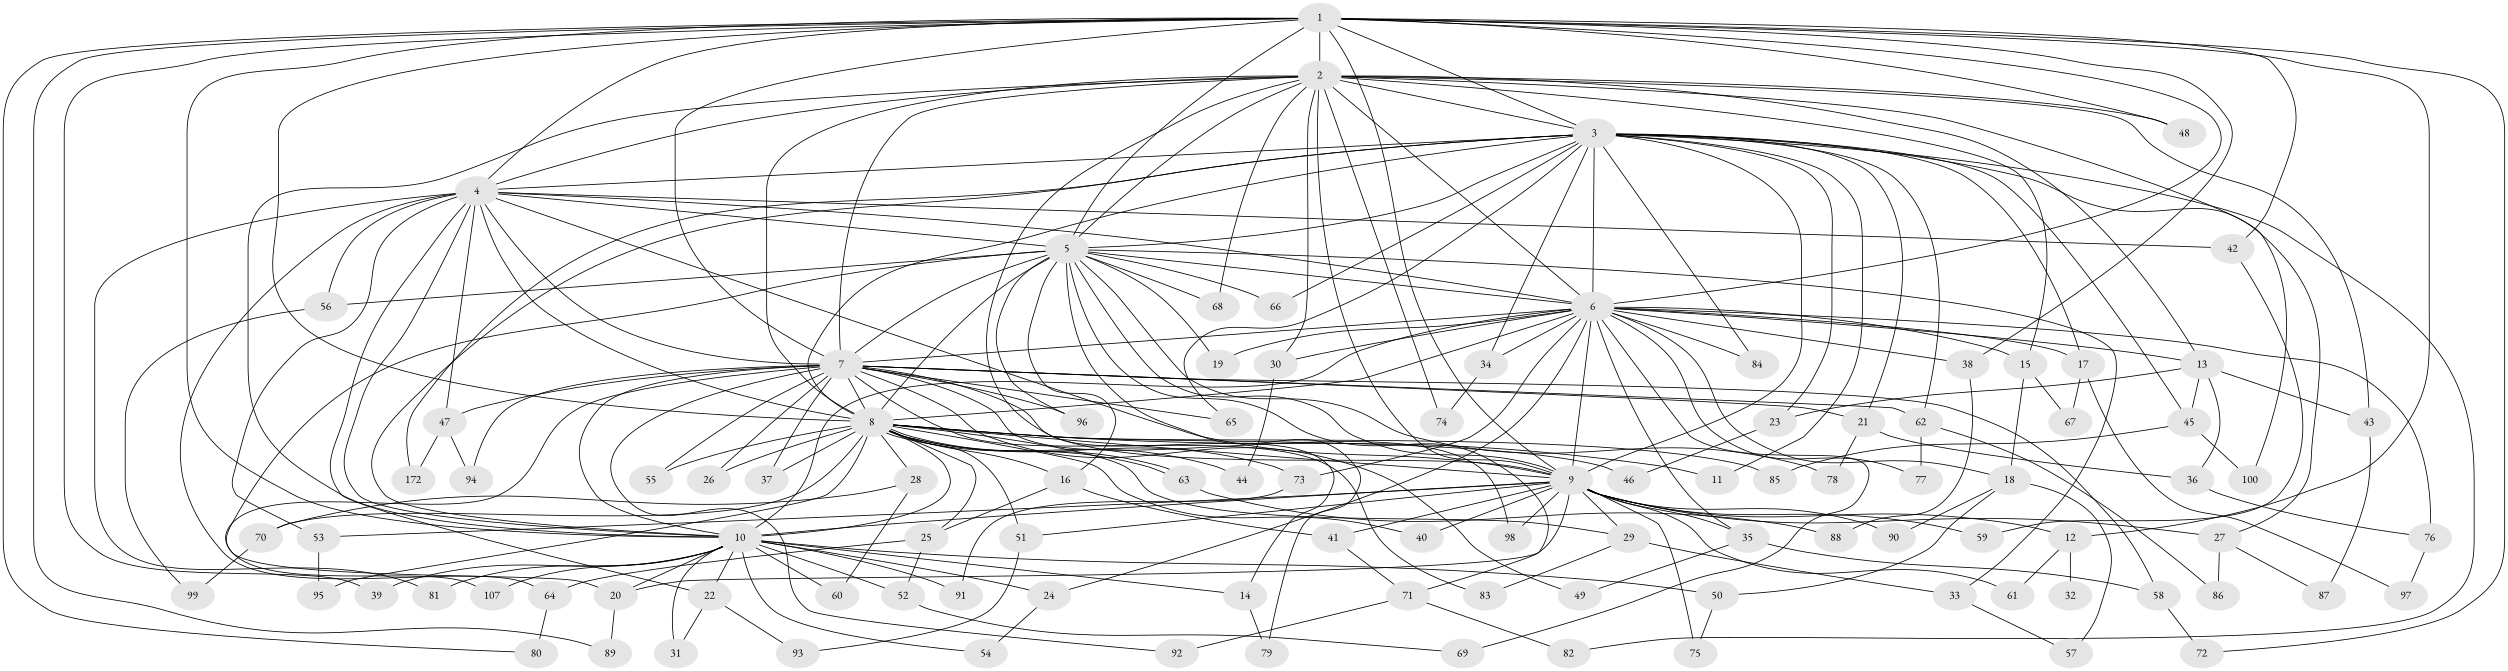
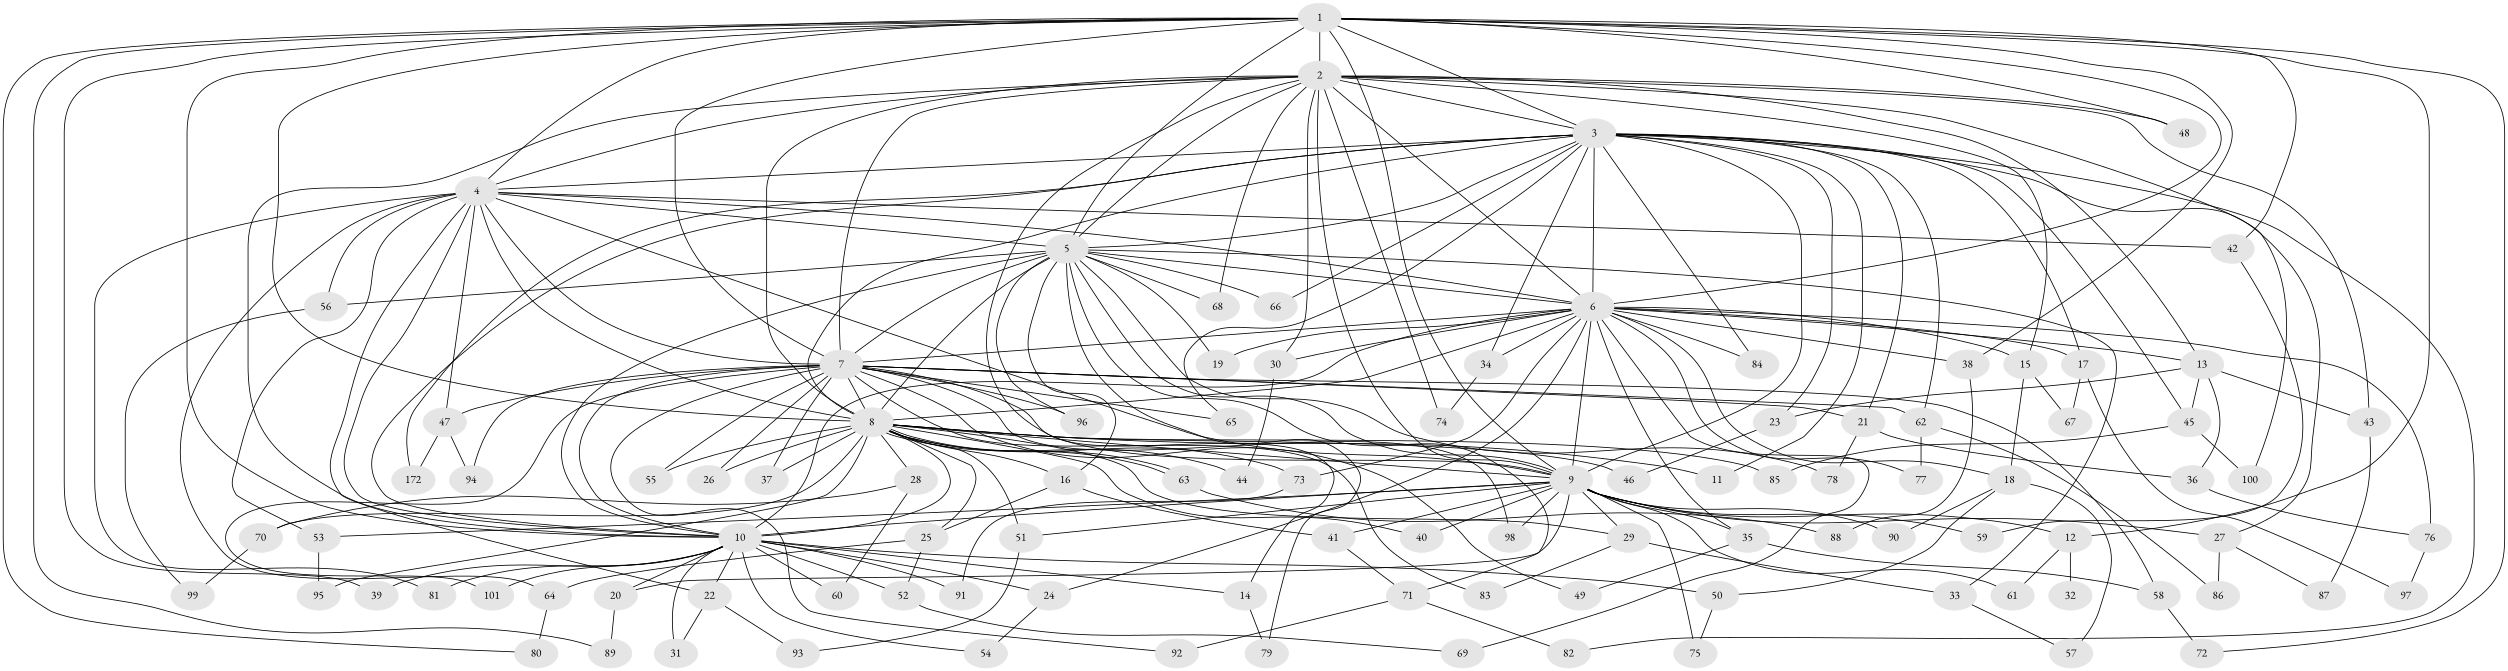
(408, 360) -> (688, 343)
(492, 596) -> (492, 596)
